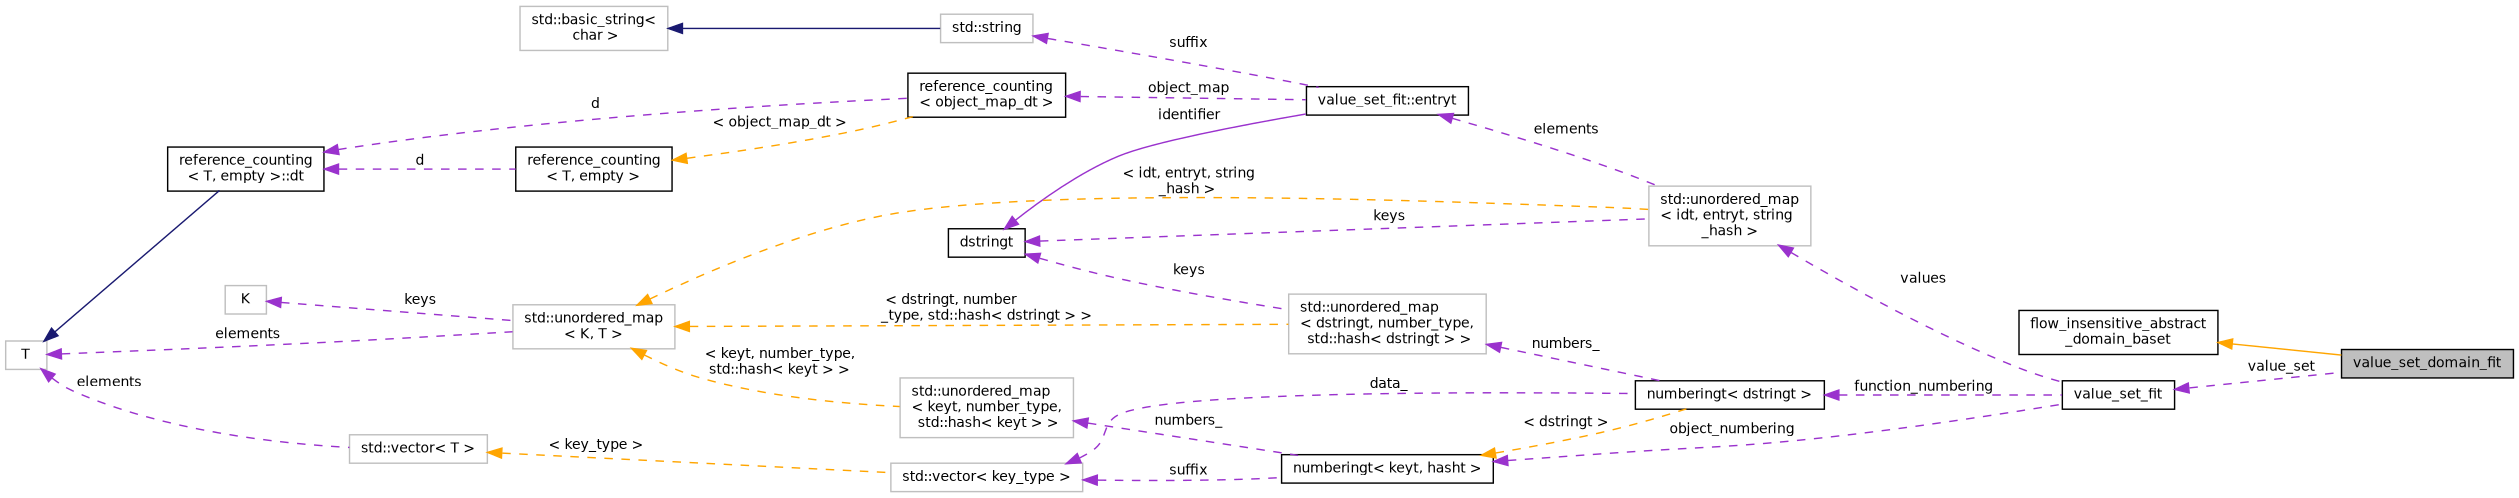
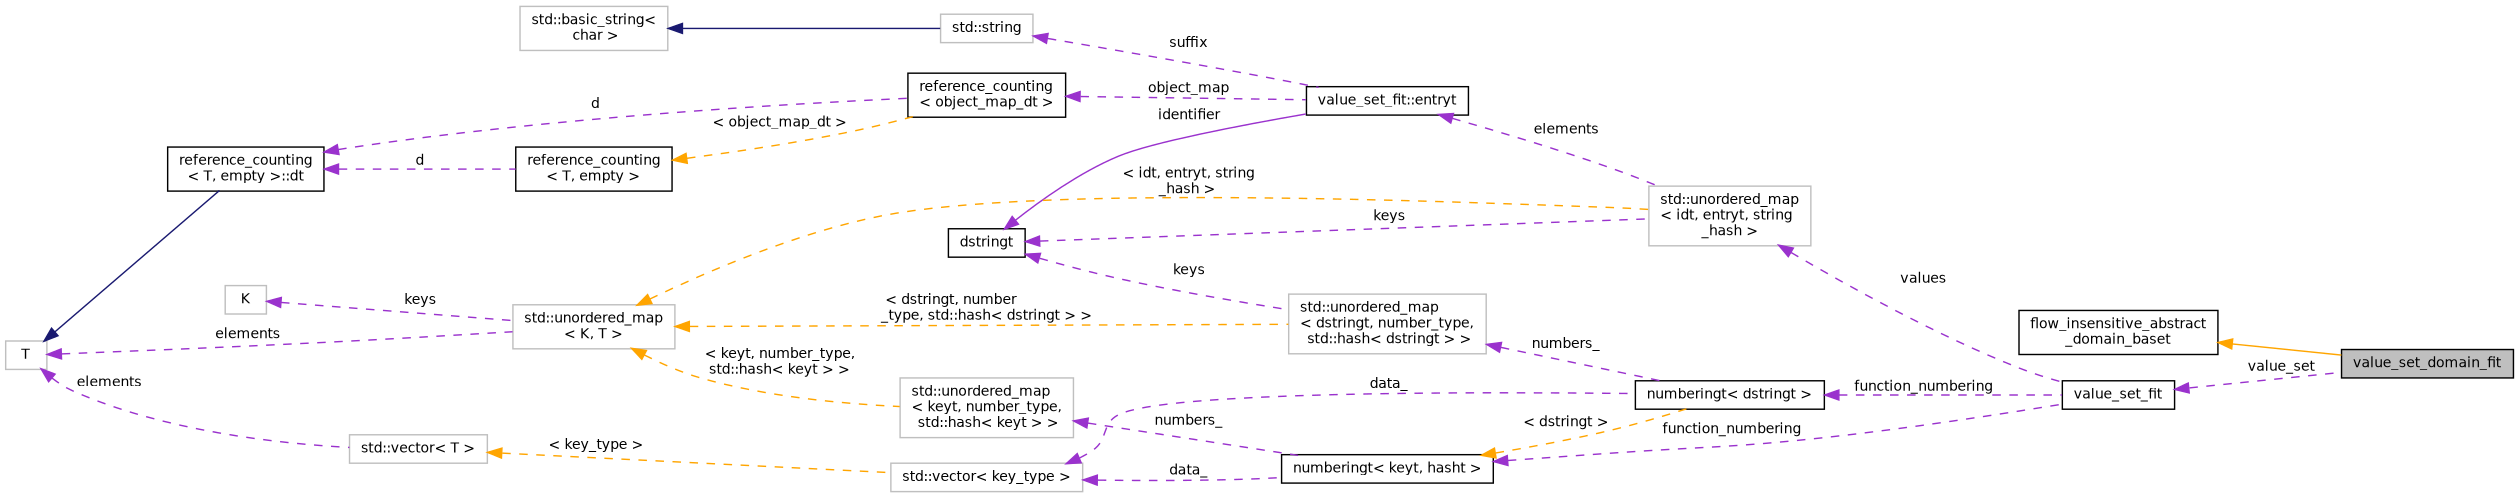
(1730, 430) -> (1730, 430)
(1187, 471) -> (1187, 471)
